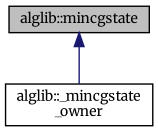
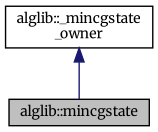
(79, 65) -> (79, 81)
